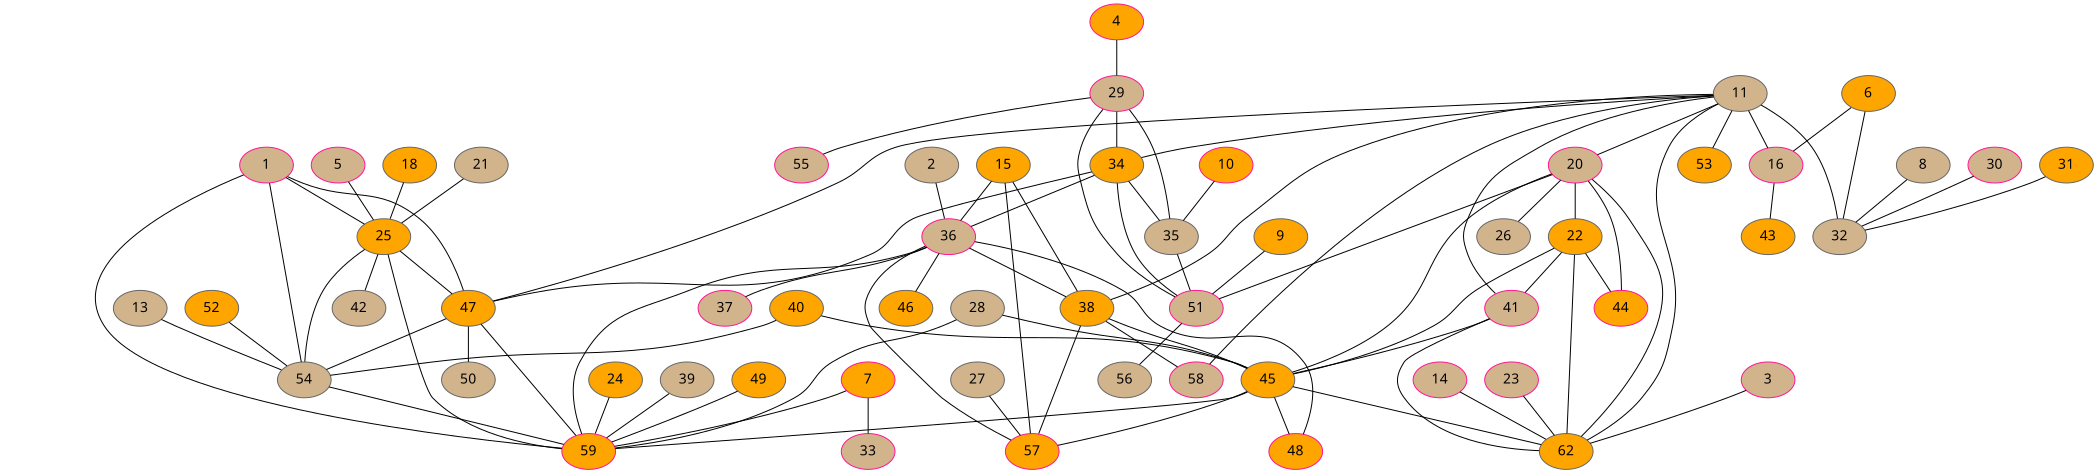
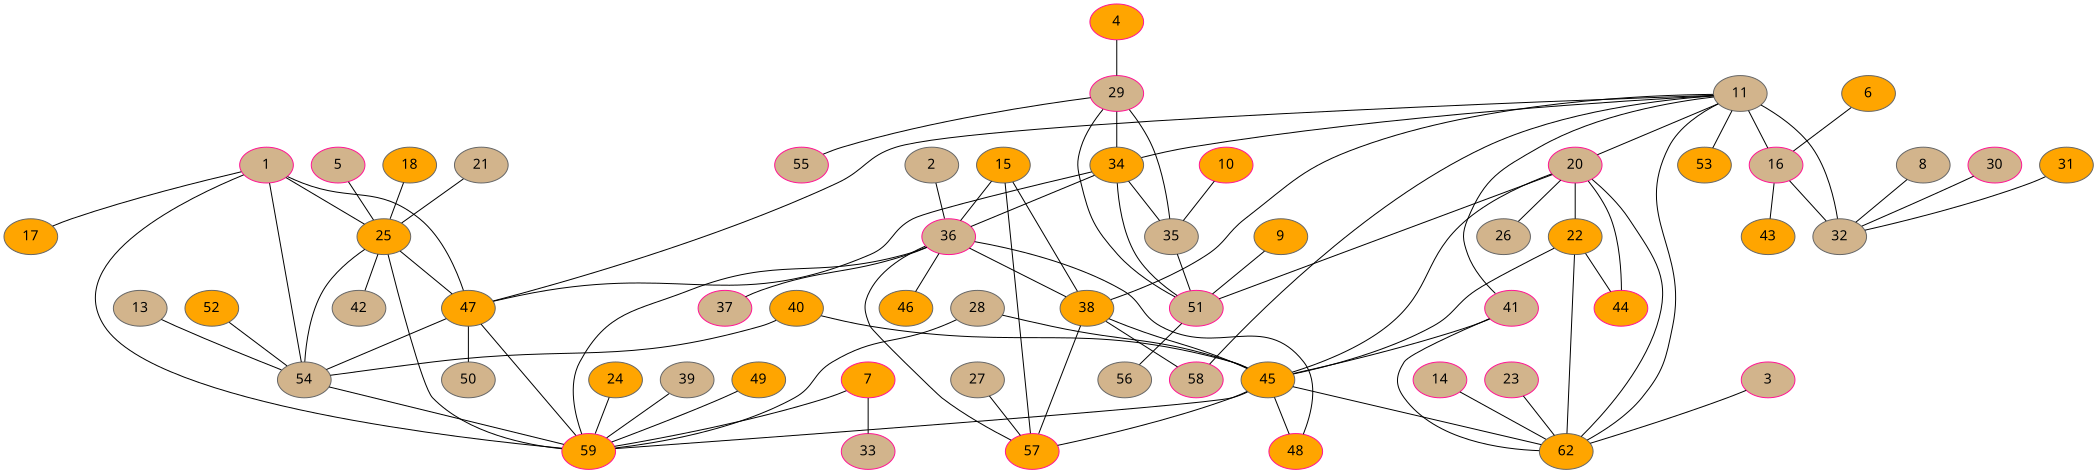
(1854, 165) -> (1808, 201)
none -> (31, 237)
(1543, 272) -> none
